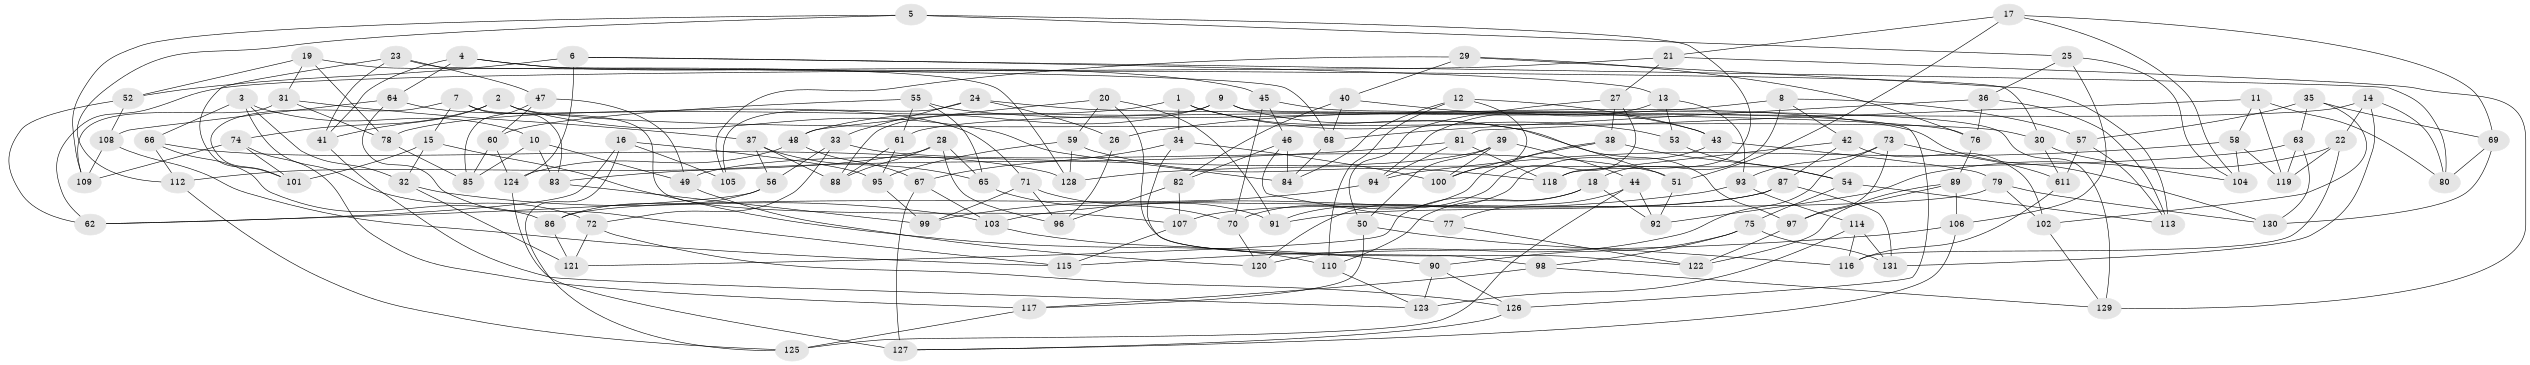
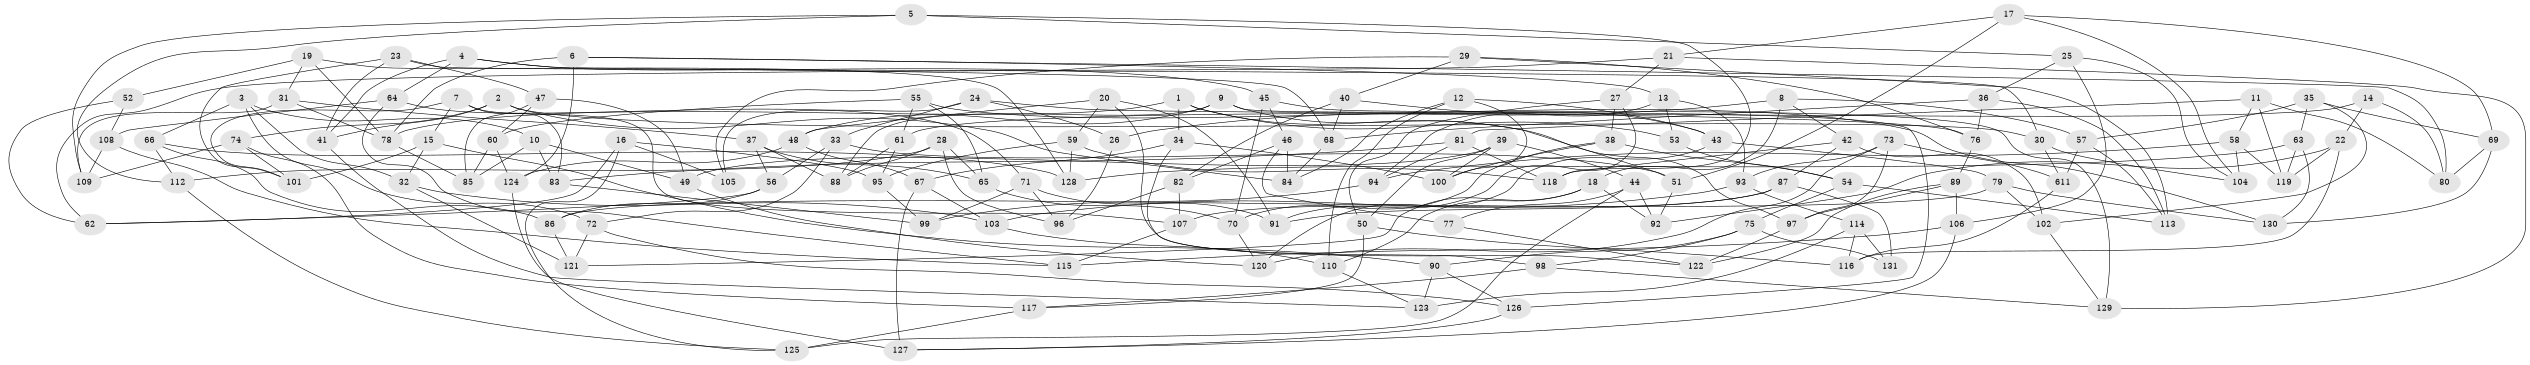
(350, 76) -> (449, 82)
(2185, 253) -> none
